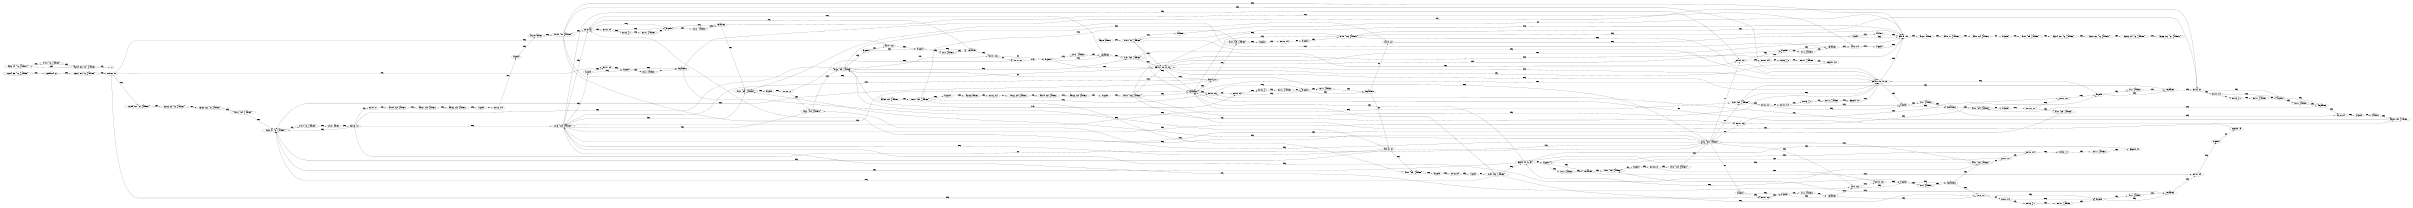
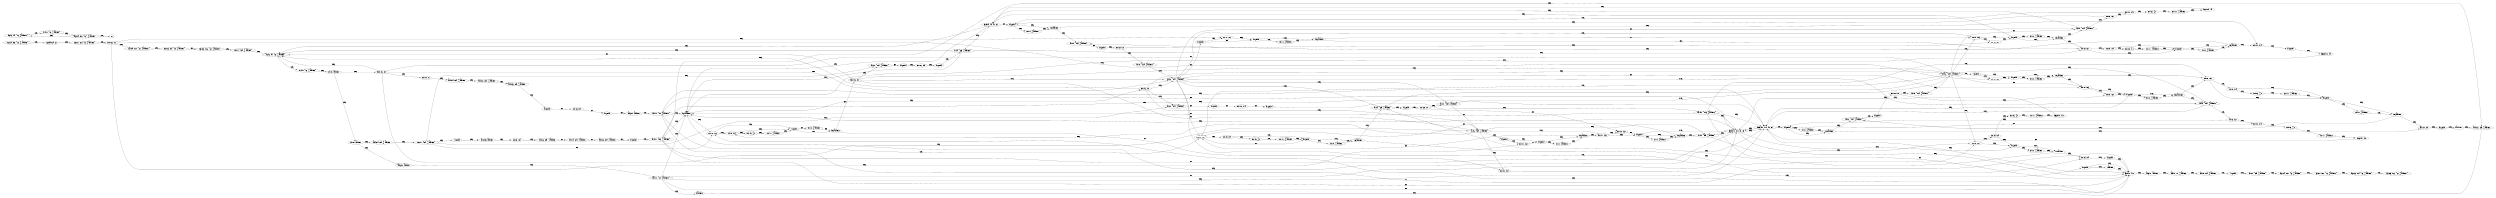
none -> (356, 143)
